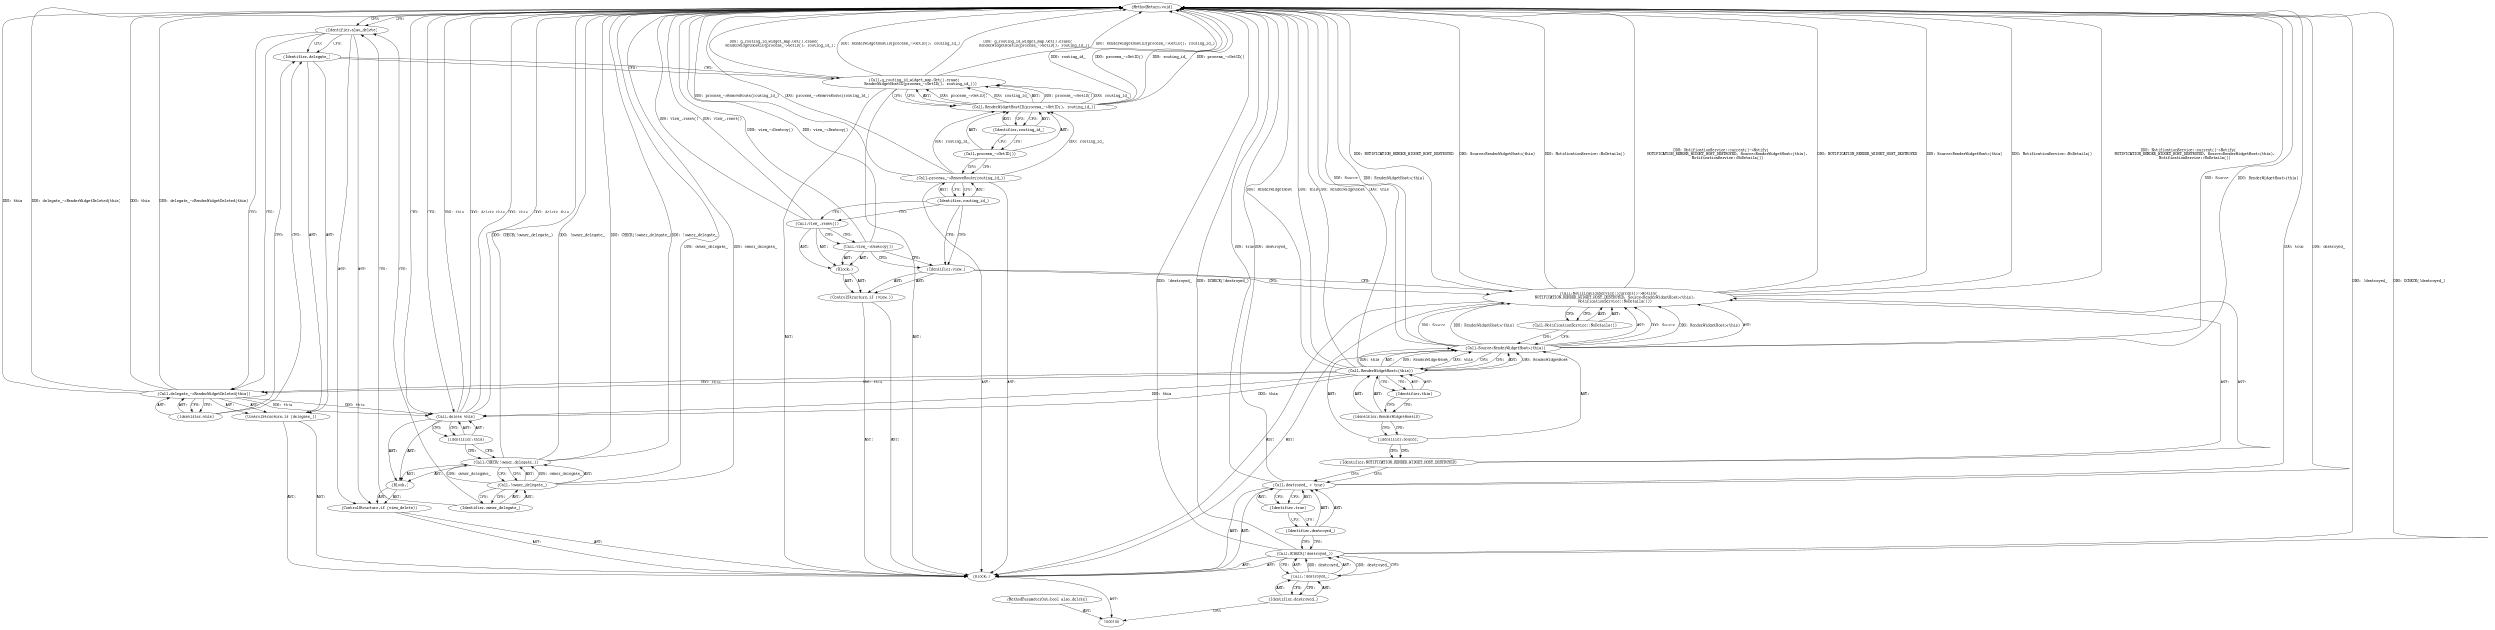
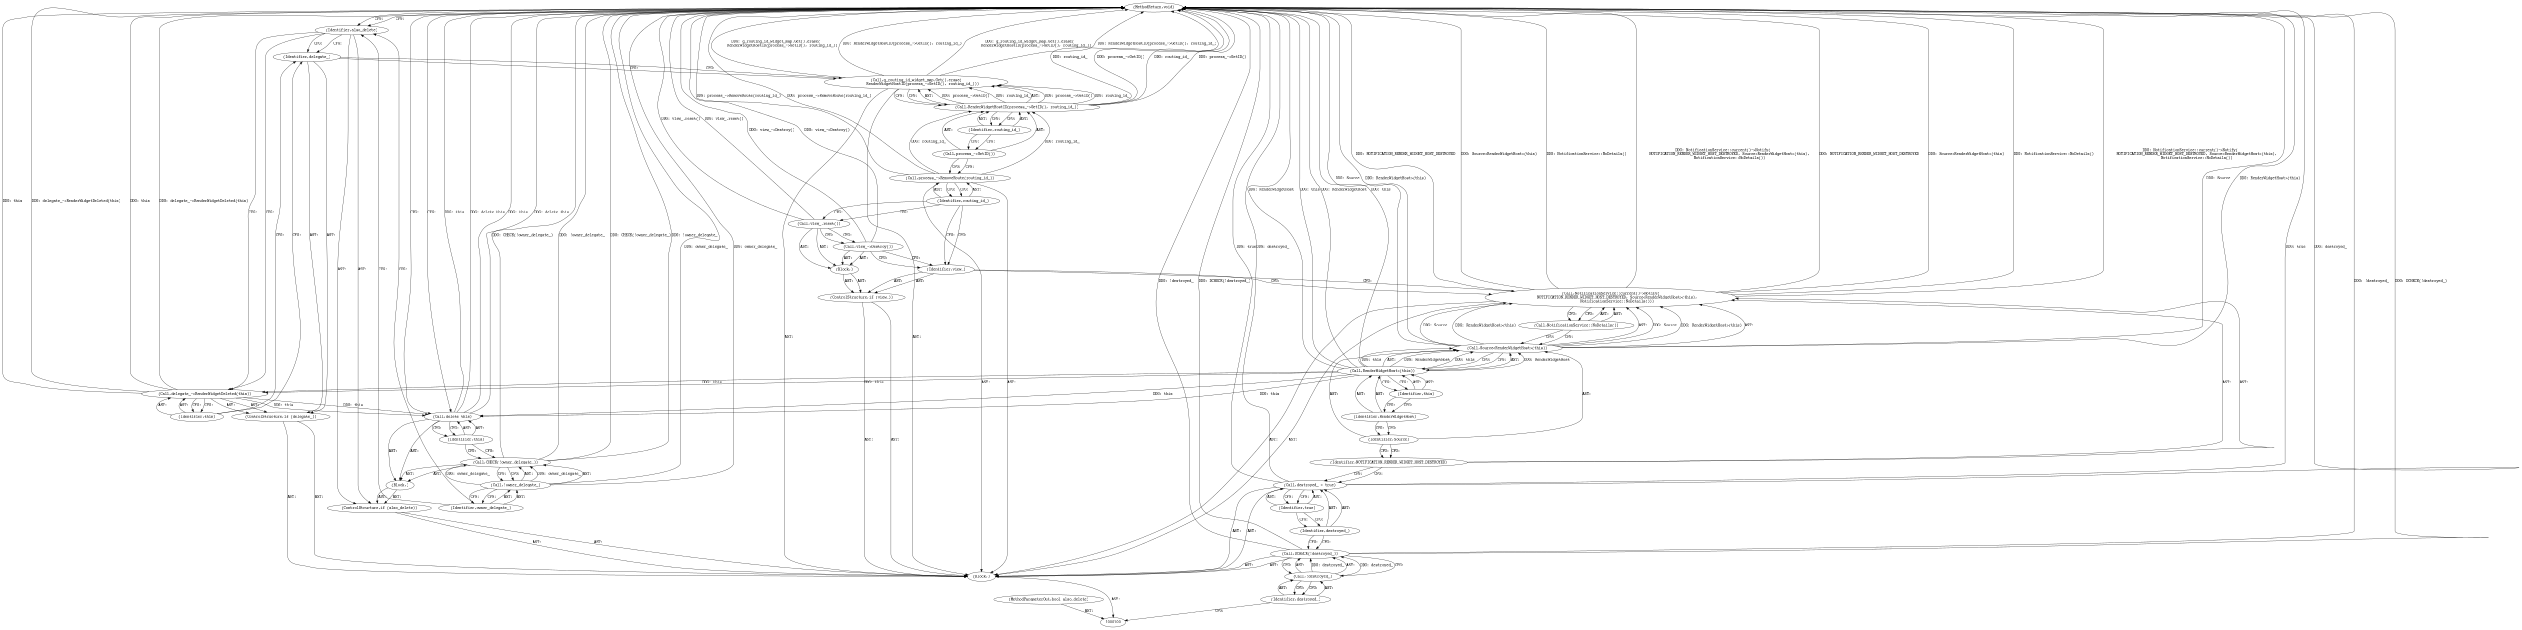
(1386, 417) -> (1385, 417)
(379, 508) -> (379, 508)
